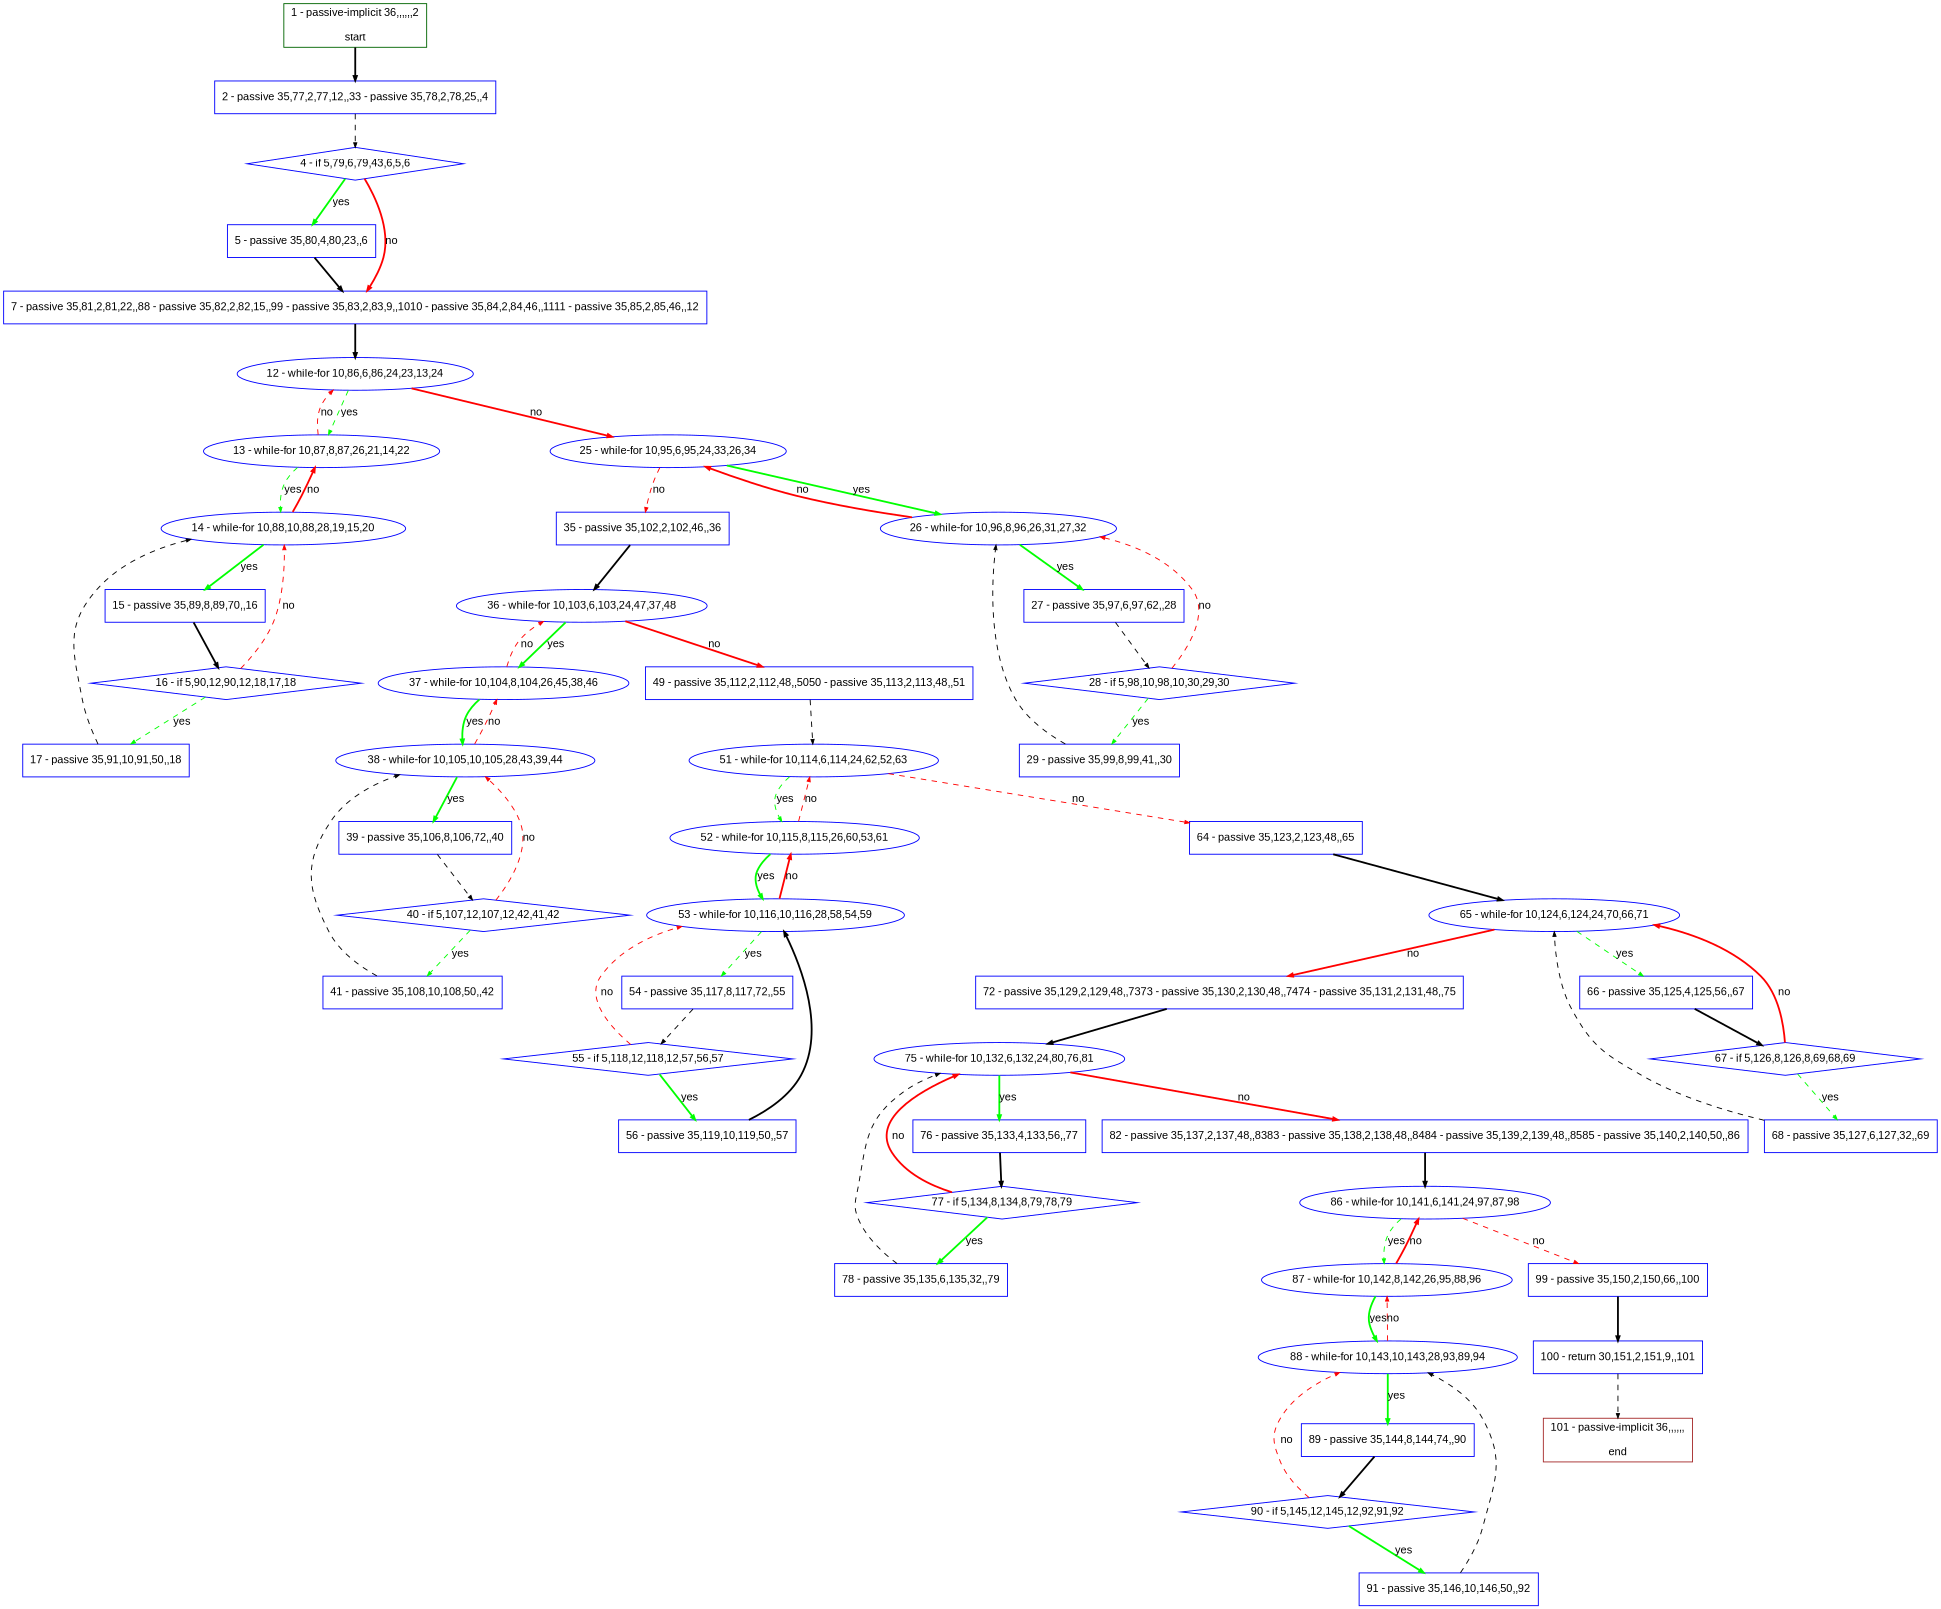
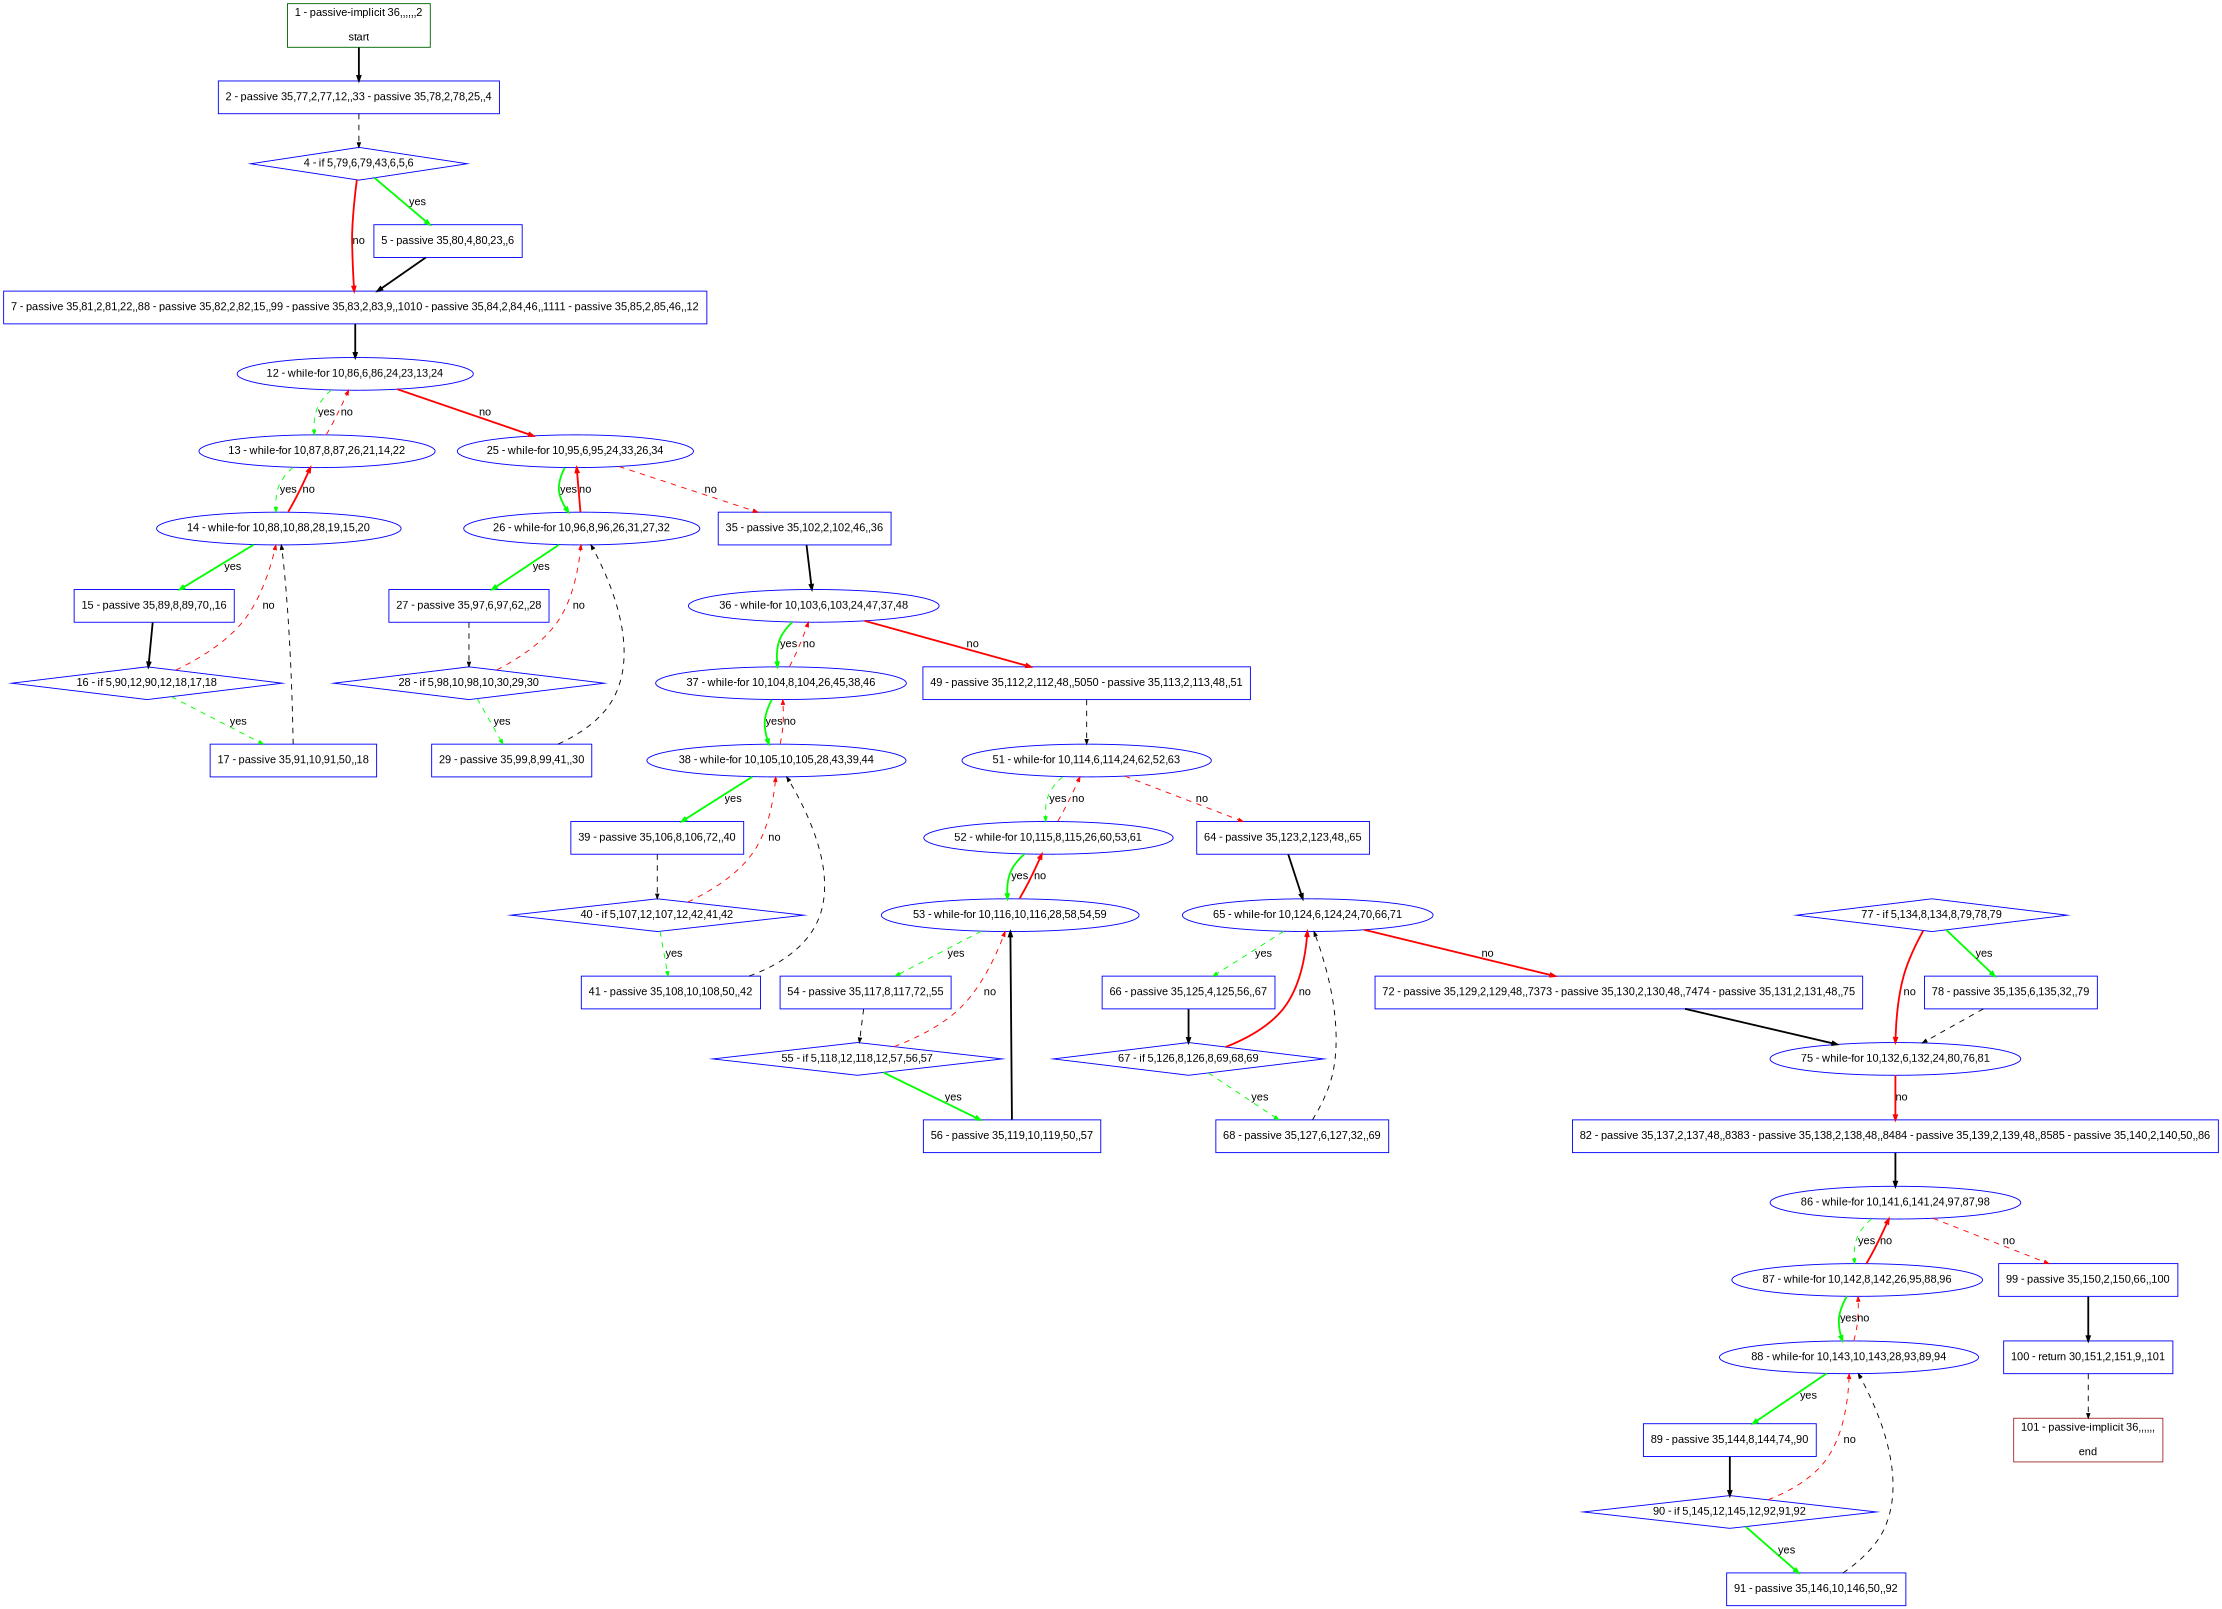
(999, 1136) -> none
